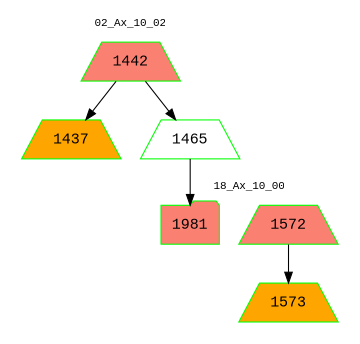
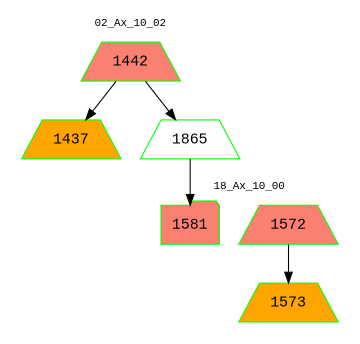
(190, 139) -> (190, 139)
(190, 225) -> (190, 225)
